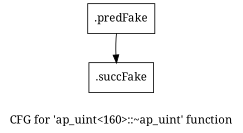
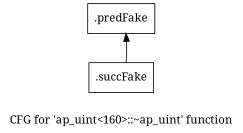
(116, 44) -> (127, 52)
